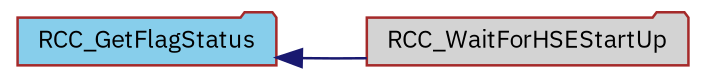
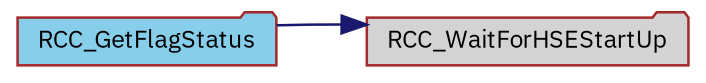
(335, 58) -> (309, 25)
